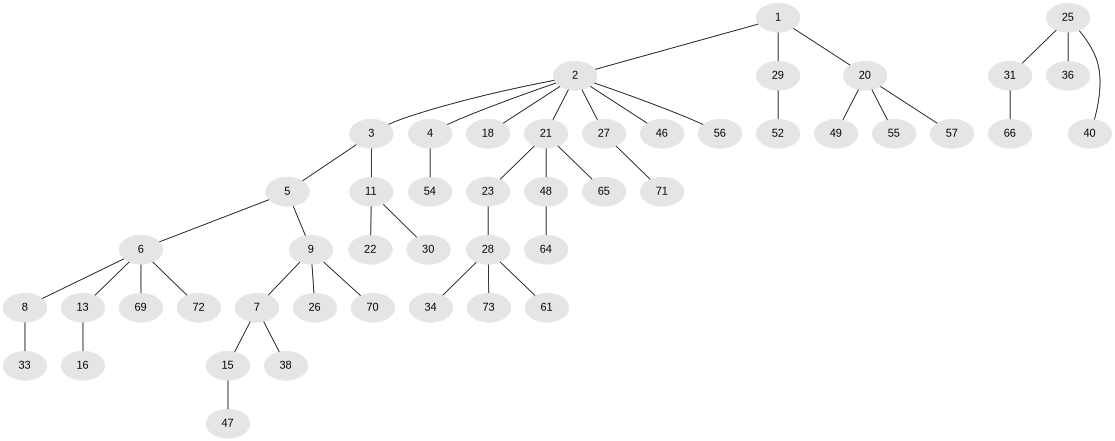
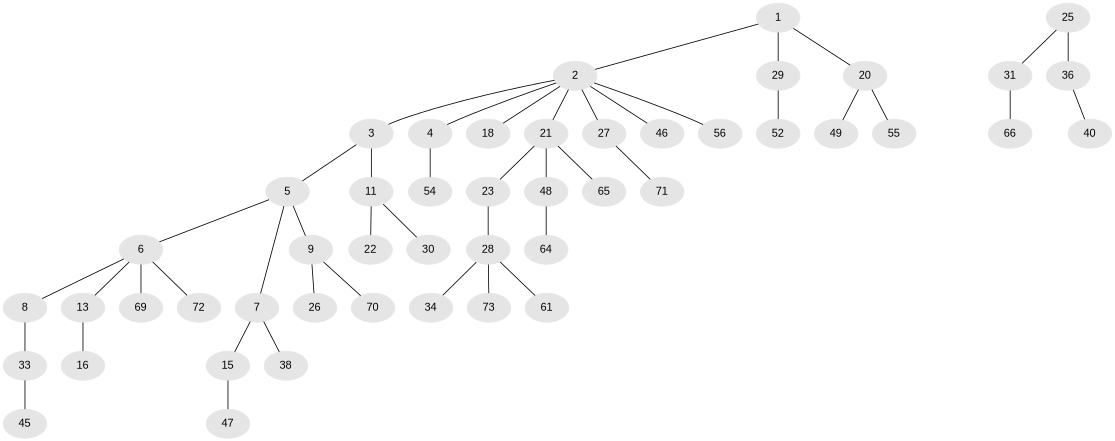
(1099, 73) -> (1079, 105)
(952, 134) -> none
(284, 279) -> (272, 250)
none -> (25, 424)
